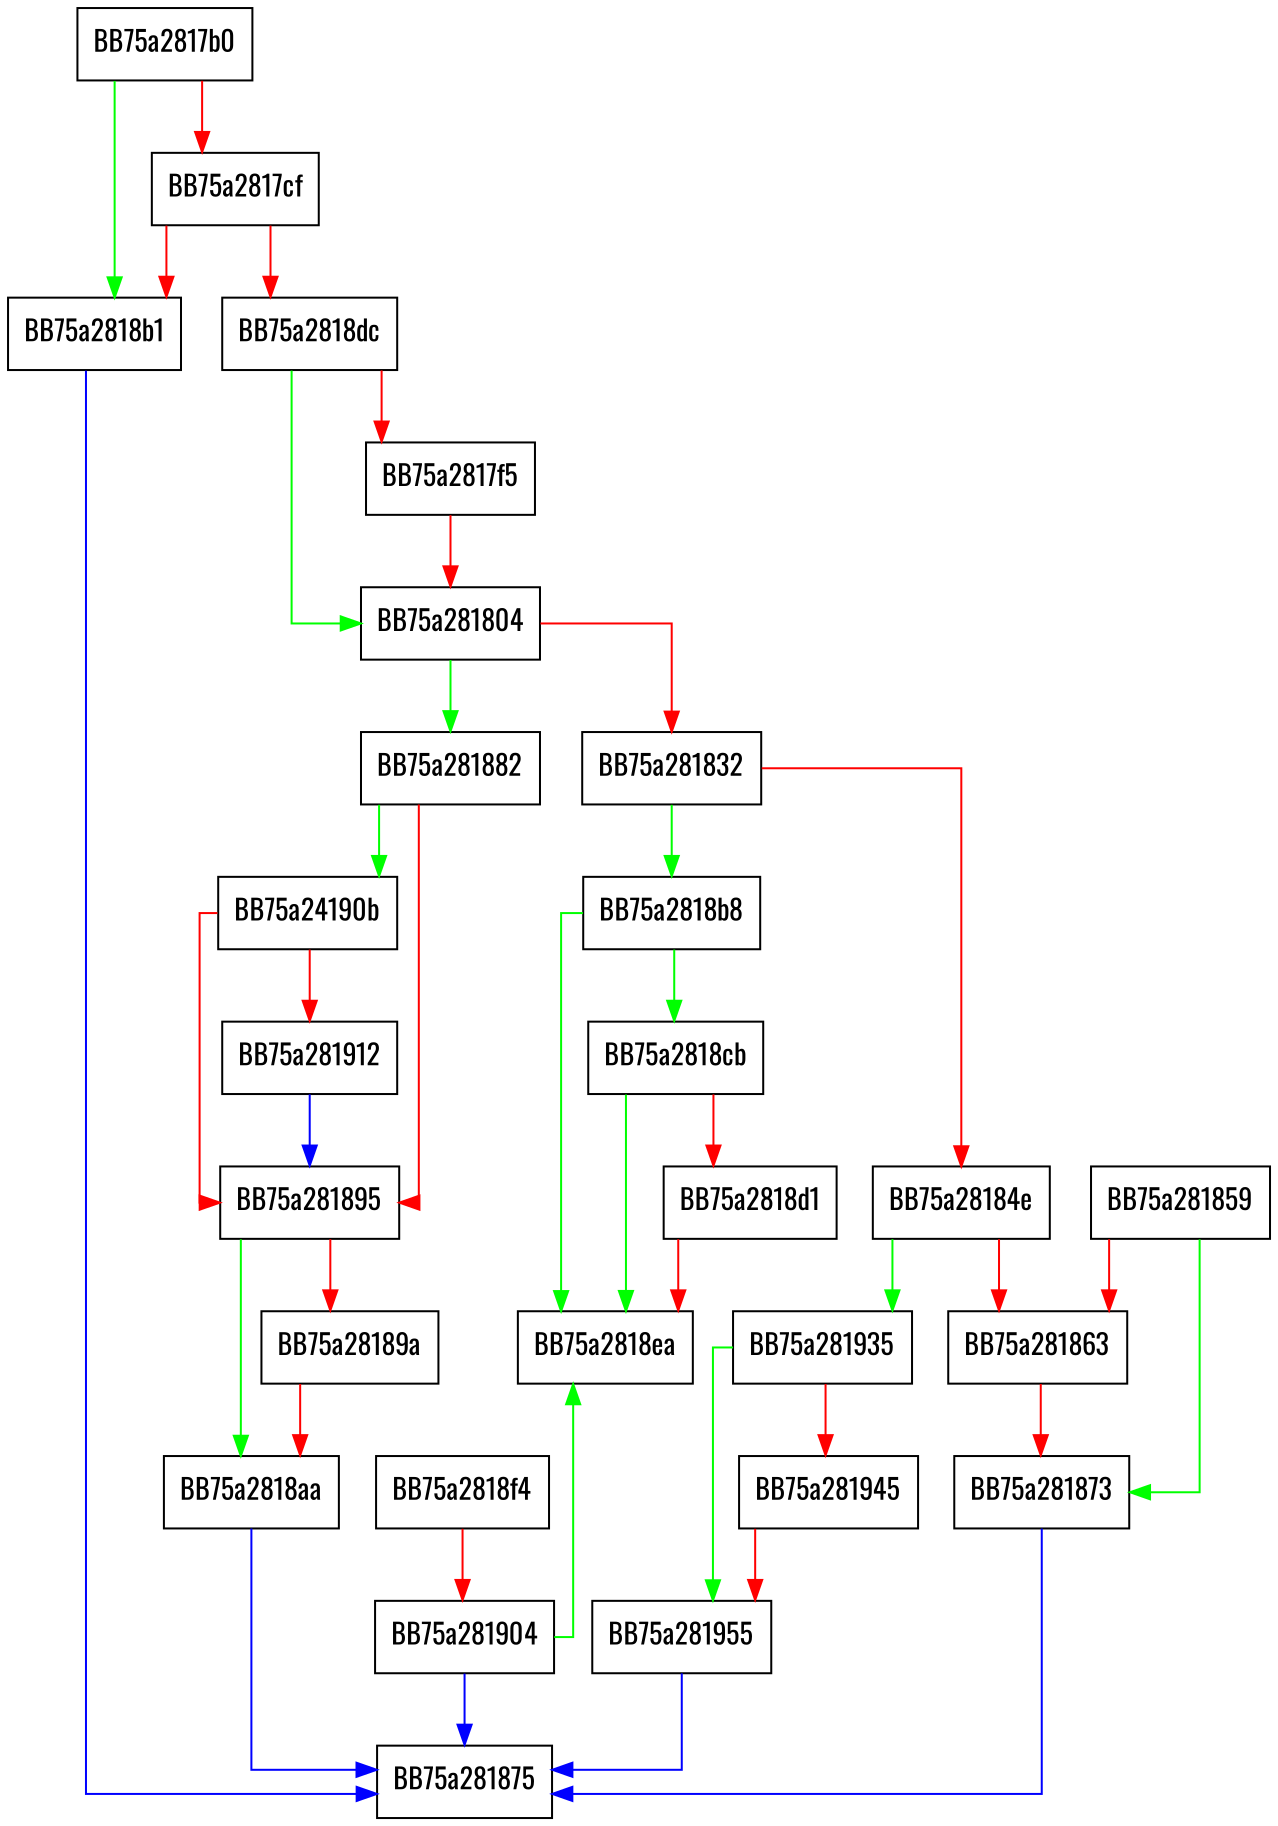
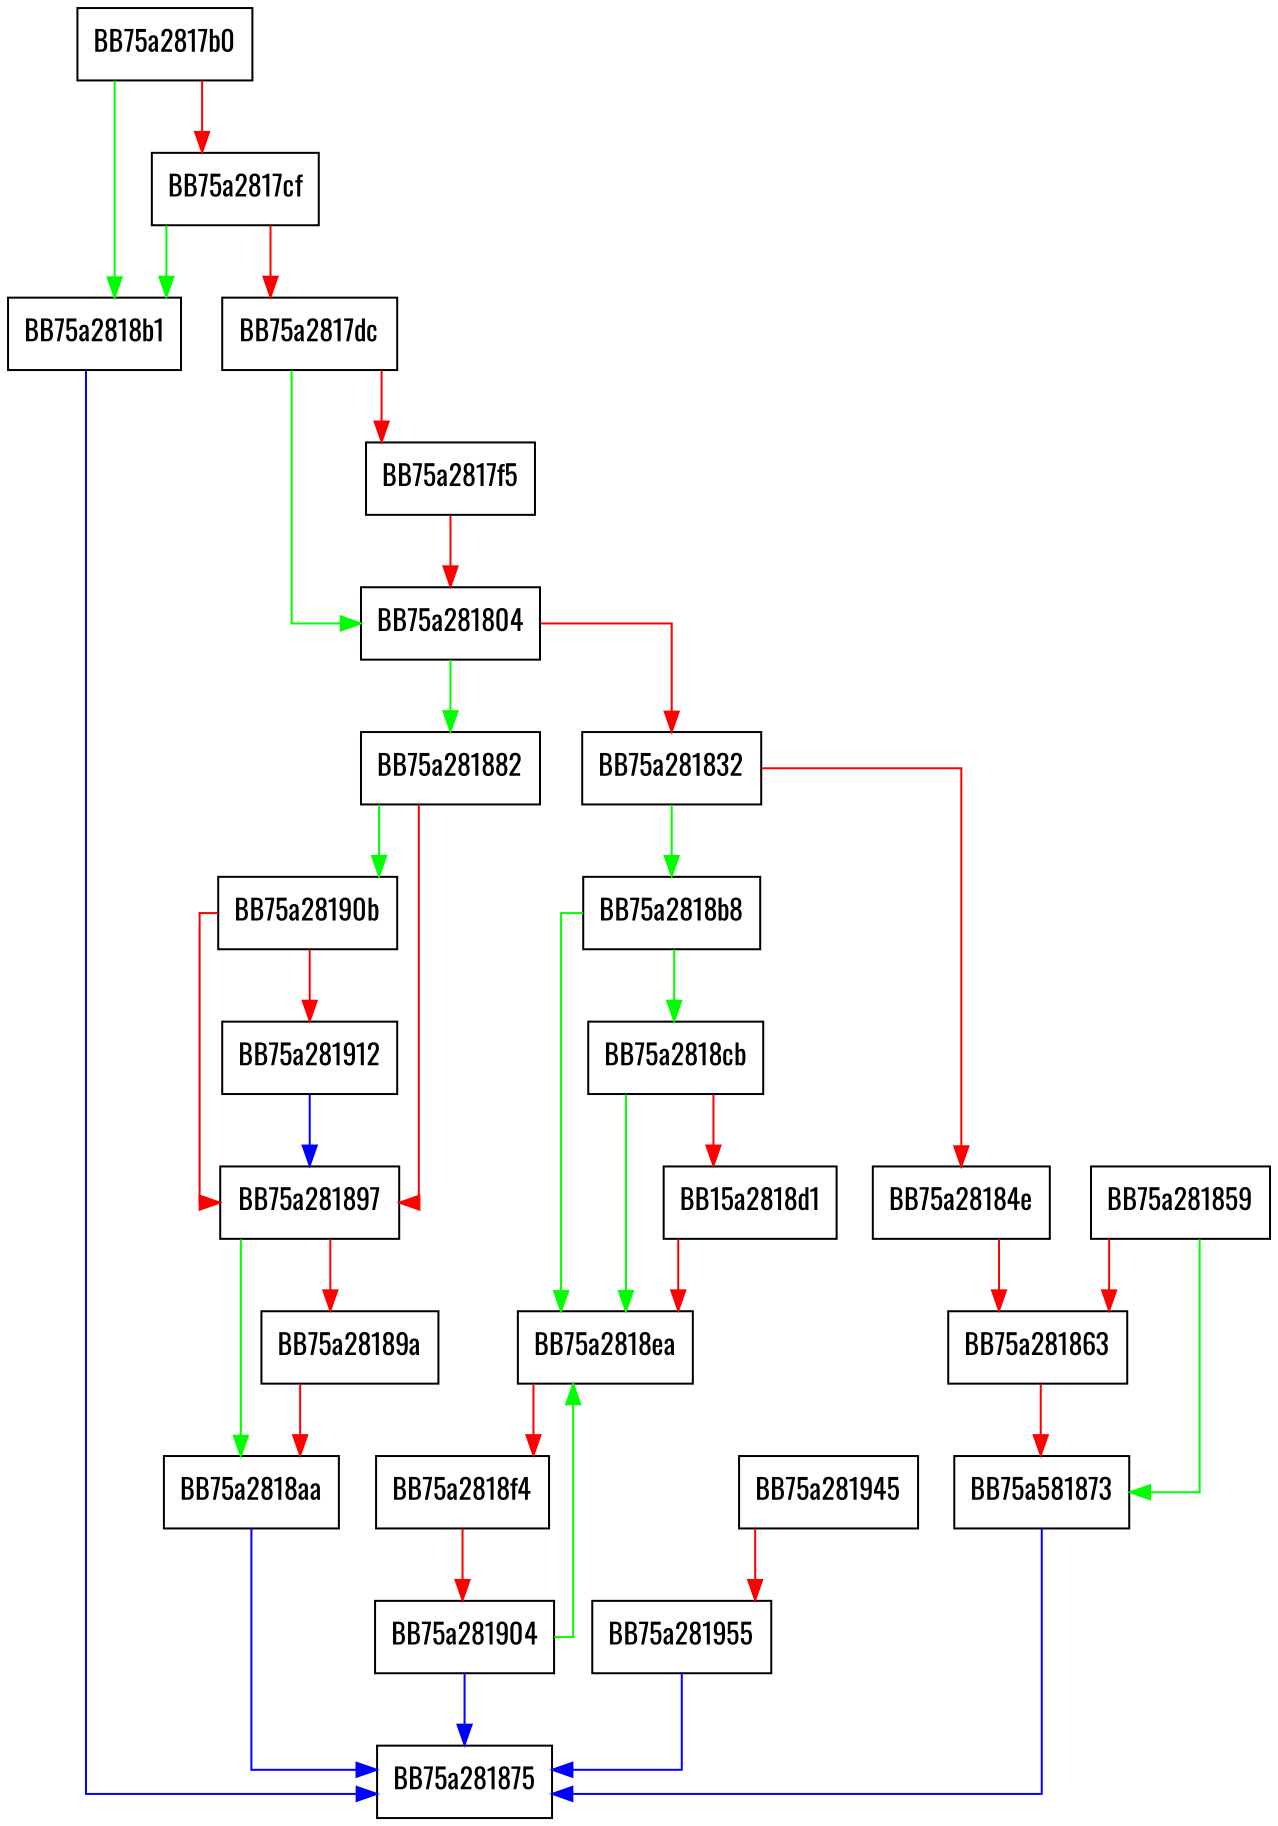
(166, 251) -> (166, 251)
(310, 334) -> (310, 334)
(308, 913) -> (308, 913)
(310, 1203) -> (310, 1203)
(750, 1203) -> (750, 1203)
(823, 1347) -> none
none -> (533, 1410)
(1042, 1492) -> (1042, 1492)
